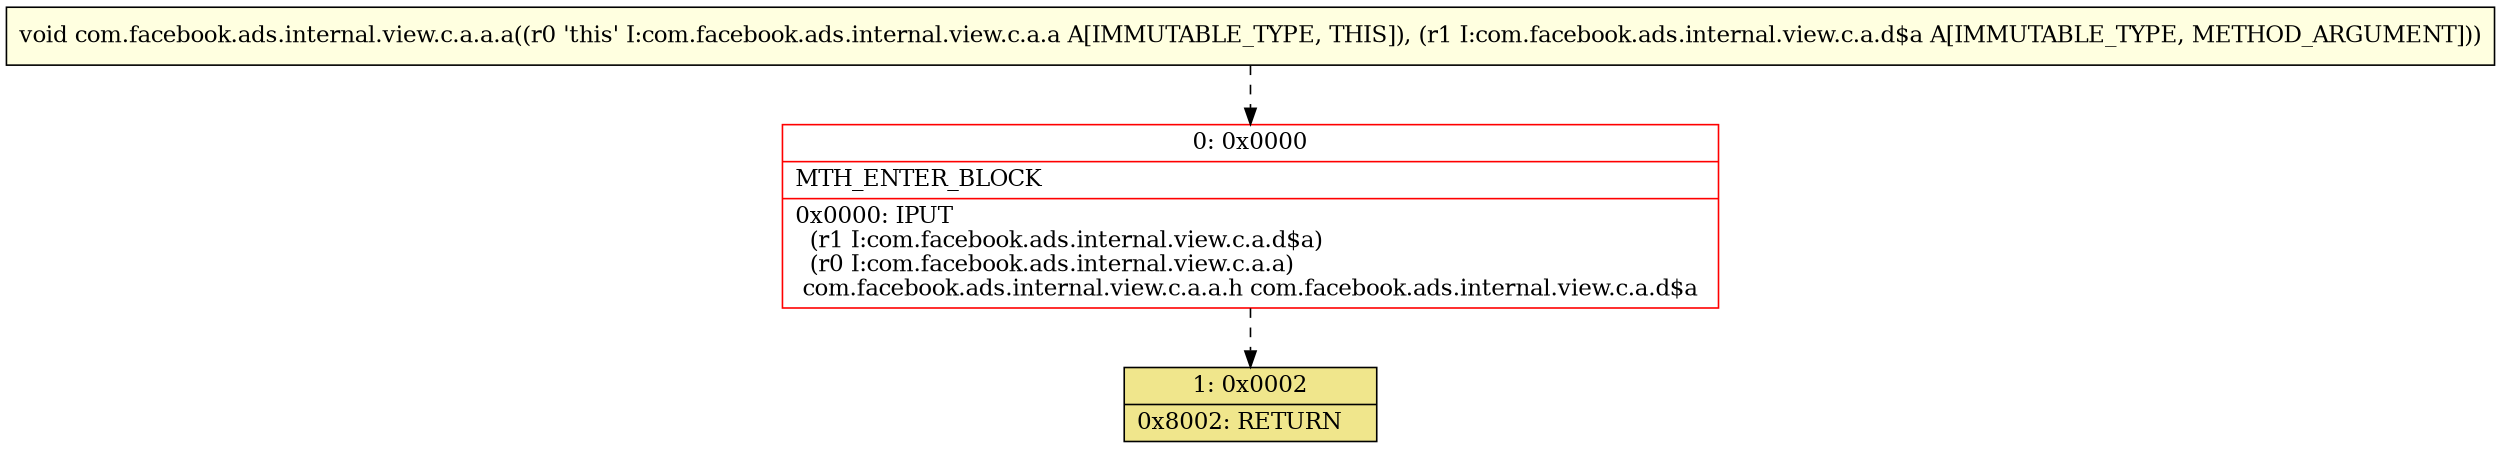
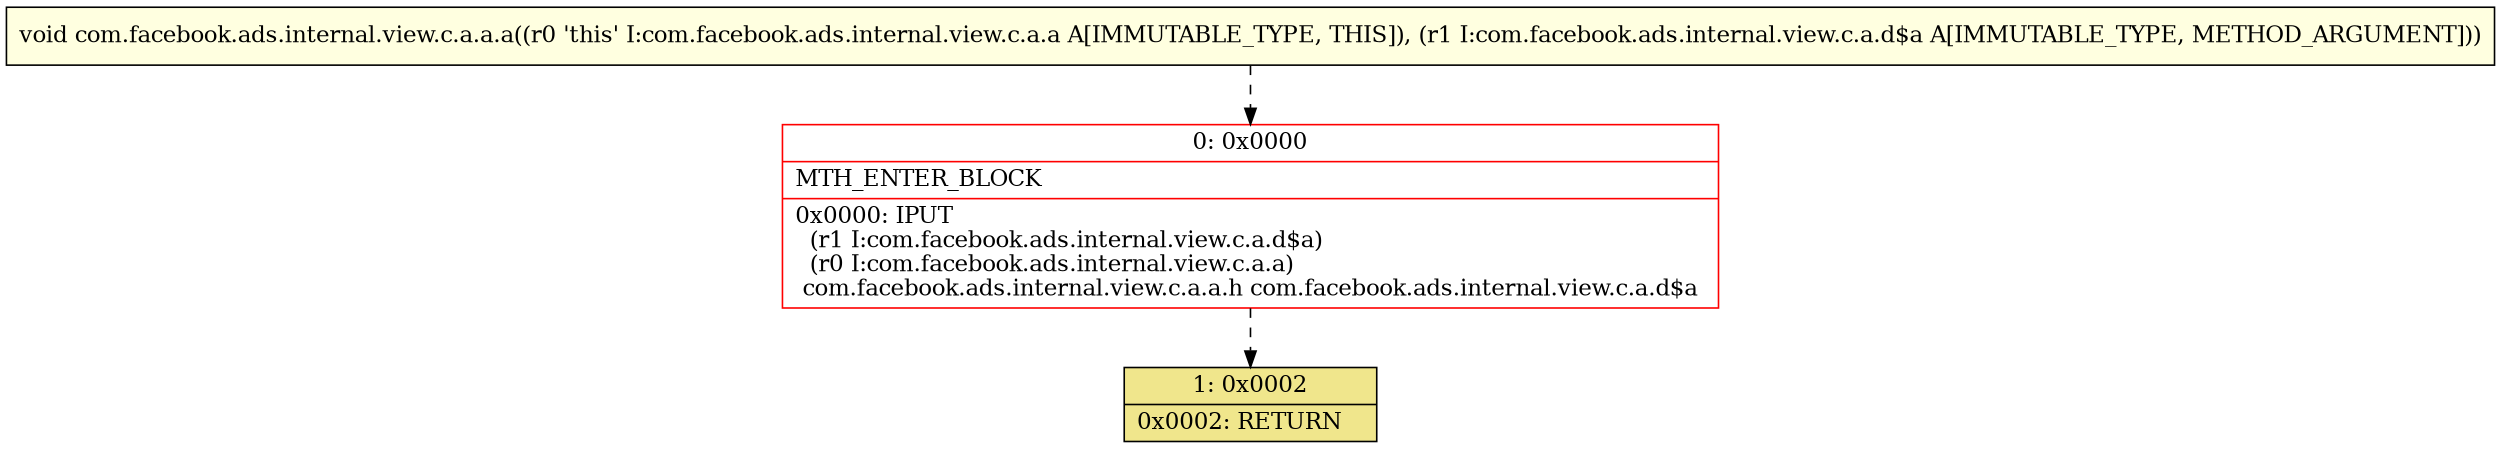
(1250, 422) -> (1250, 422)
